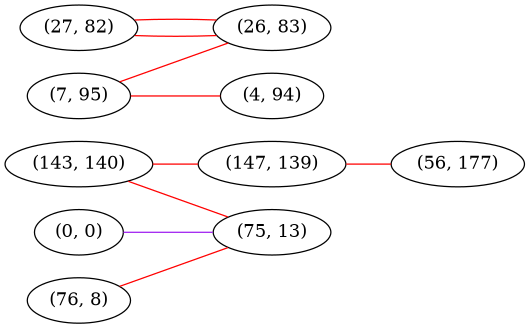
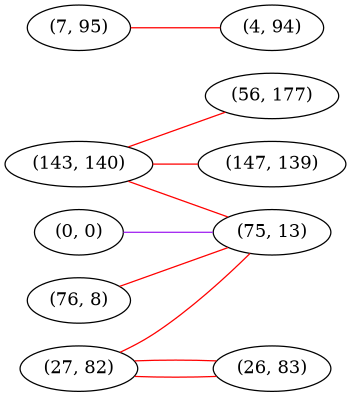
(174, 62) -> none
(369, 164) -> (177, 130)
none -> (189, 308)
